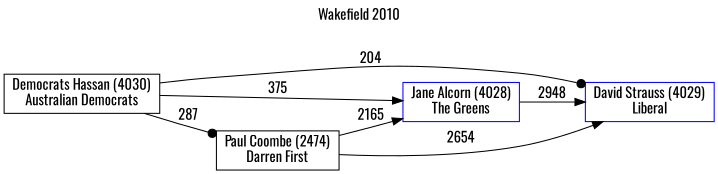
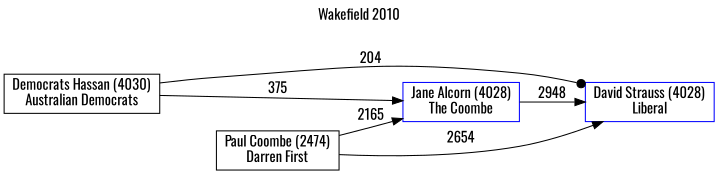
(461, 102) -> (461, 102)
(650, 102) -> (650, 102)
(176, 123) -> none
